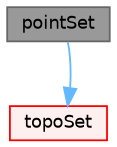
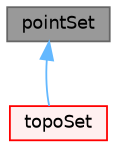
(70, 65) -> (47, 83)
